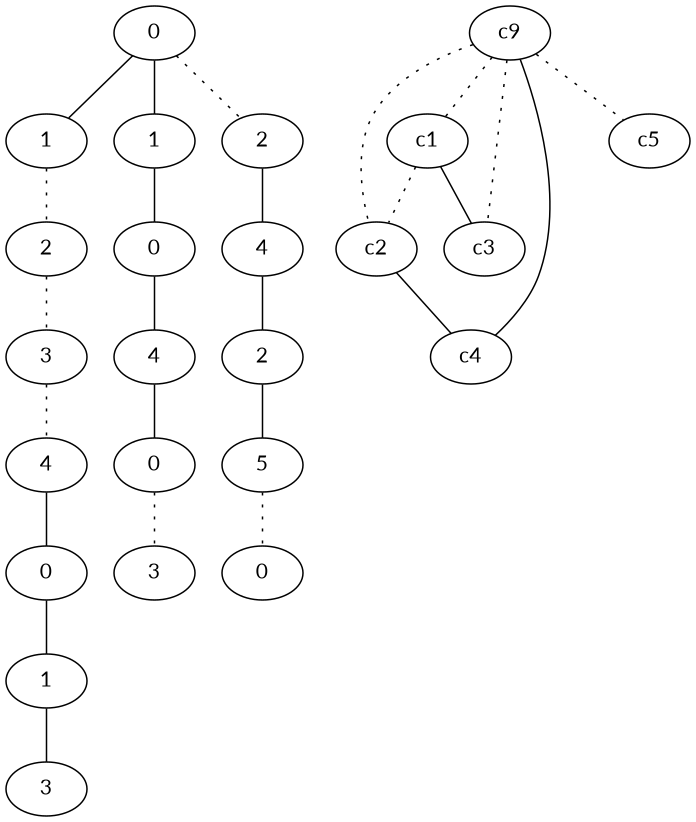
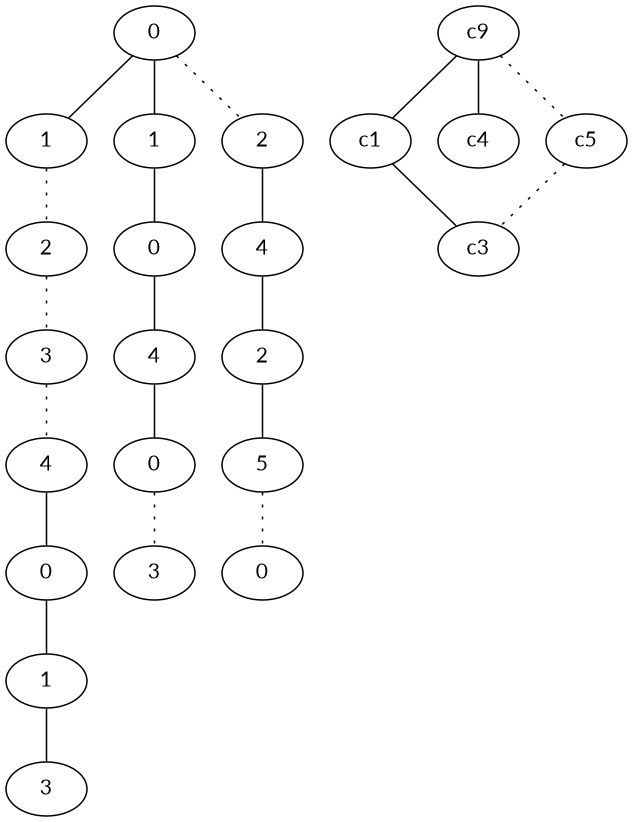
(469, 87) -> (425, 87)
(497, 141) -> (533, 195)
(376, 249) -> none
